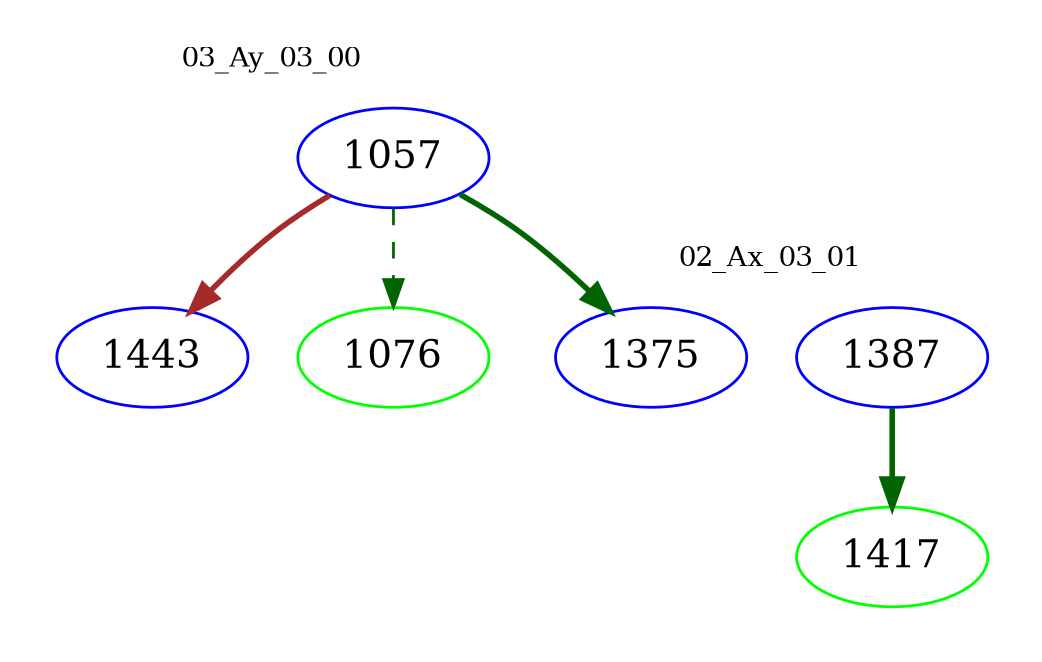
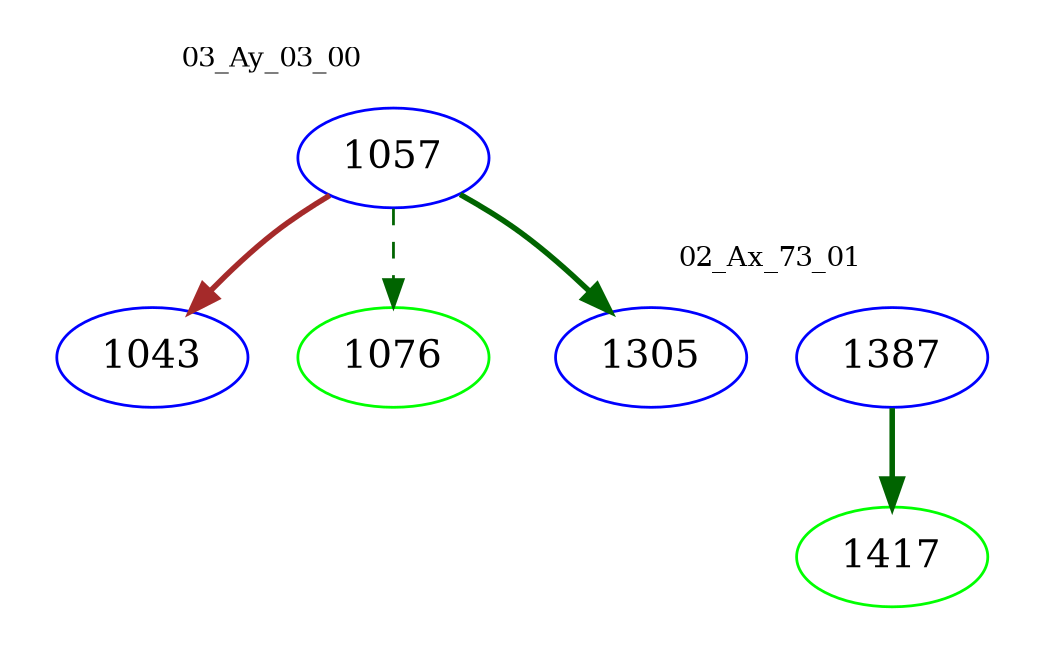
(770, 259) -> (770, 259)
(152, 357) -> (152, 357)
(651, 357) -> (651, 357)
